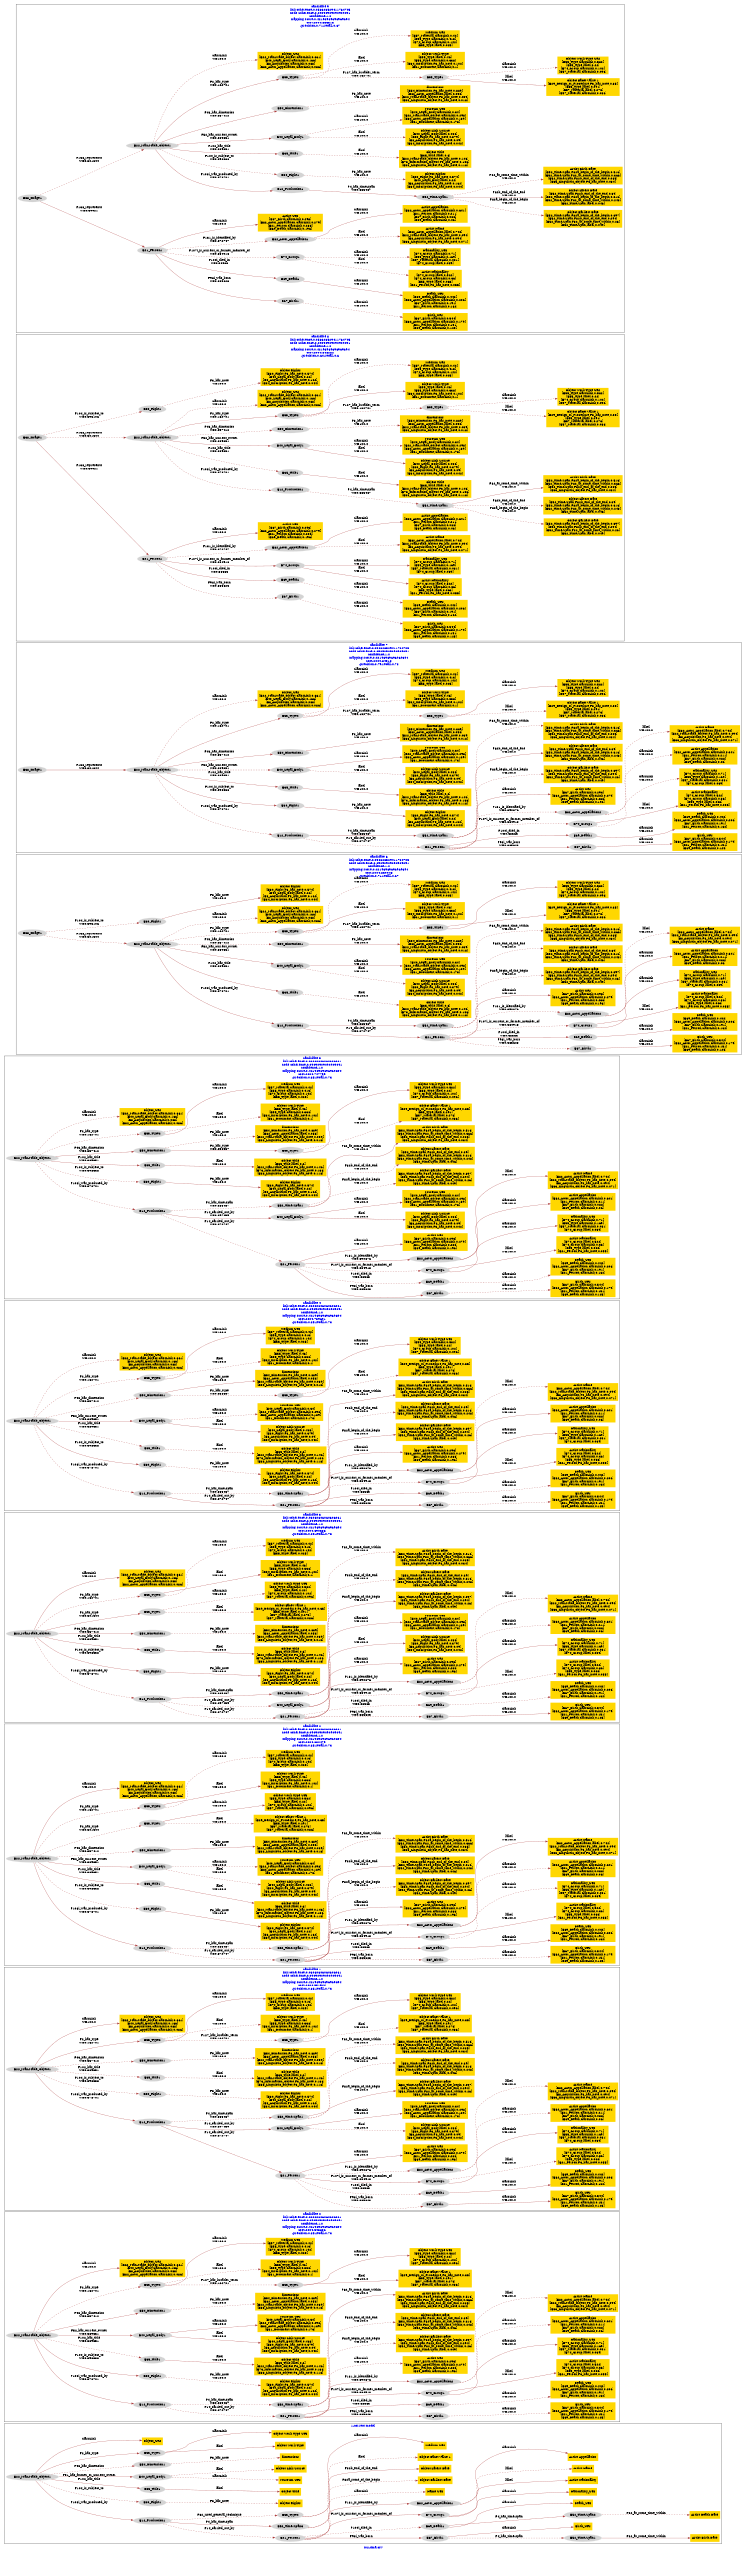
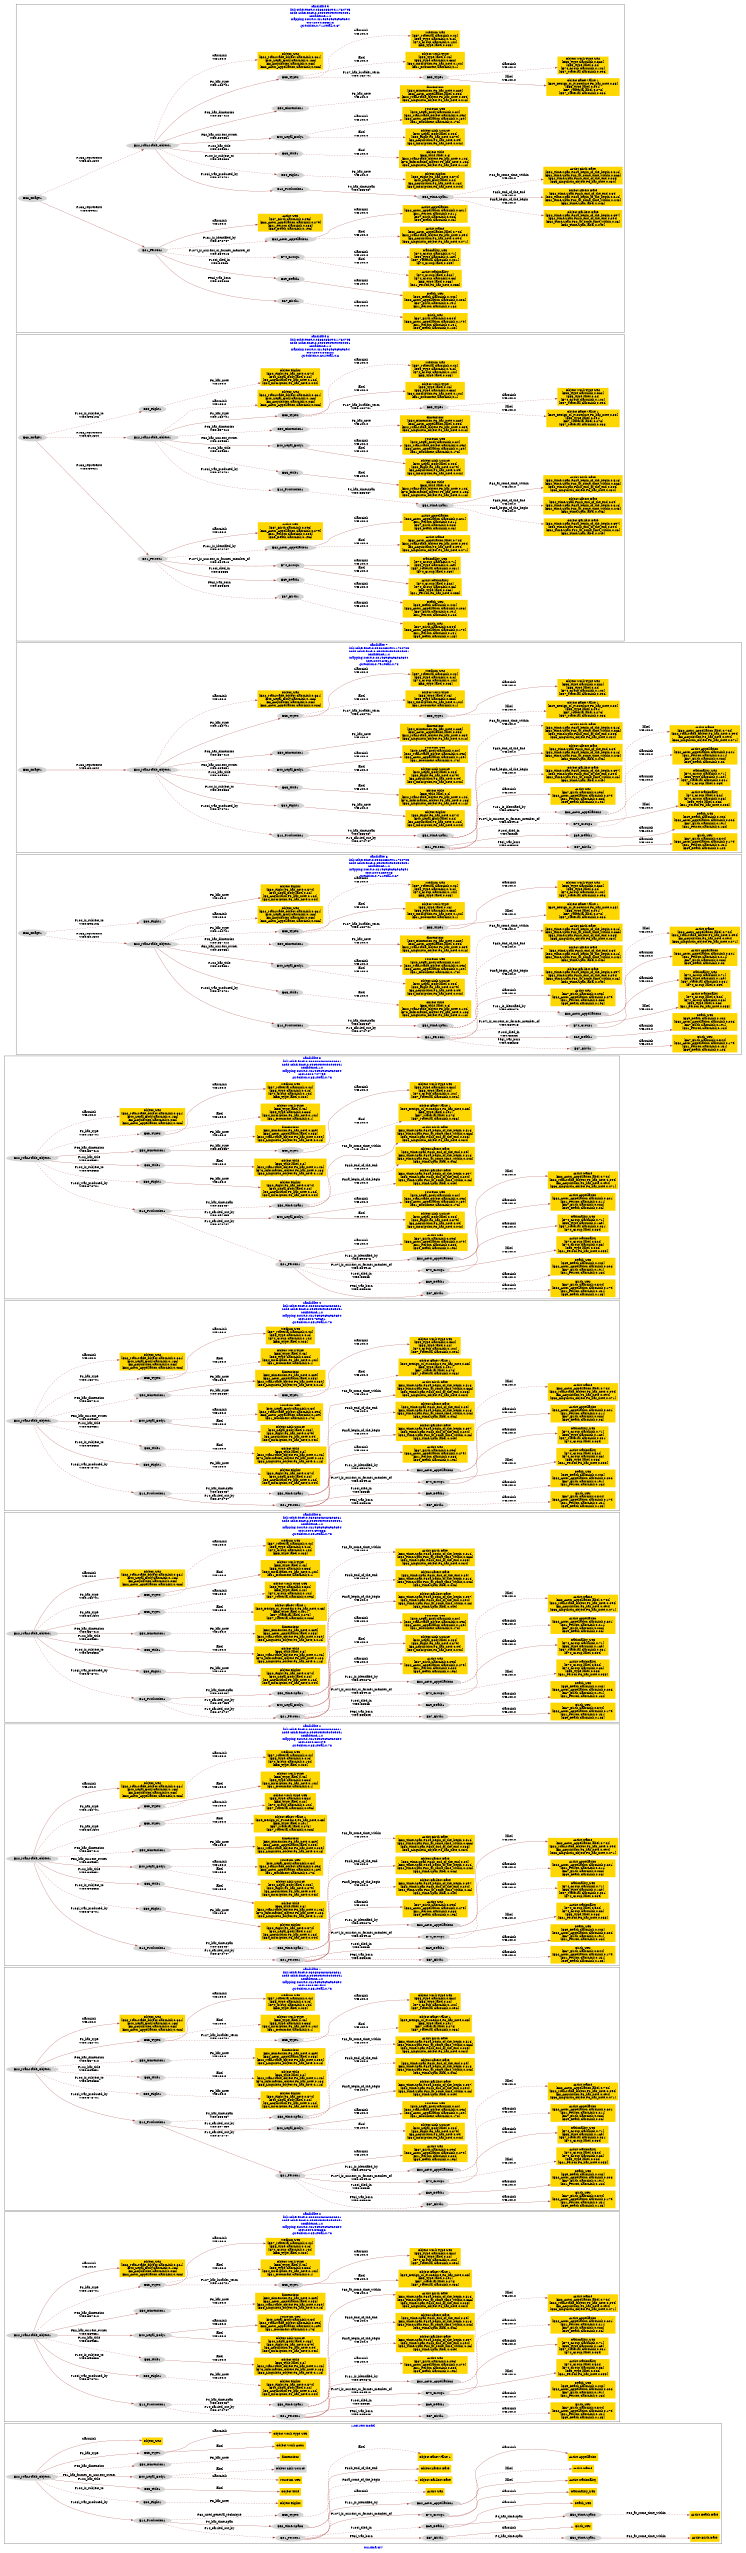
(290, 2446) -> (290, 2446)
(435, 2446) -> none
(290, 2469) -> (290, 2469)
(435, 2492) -> (435, 2492)
